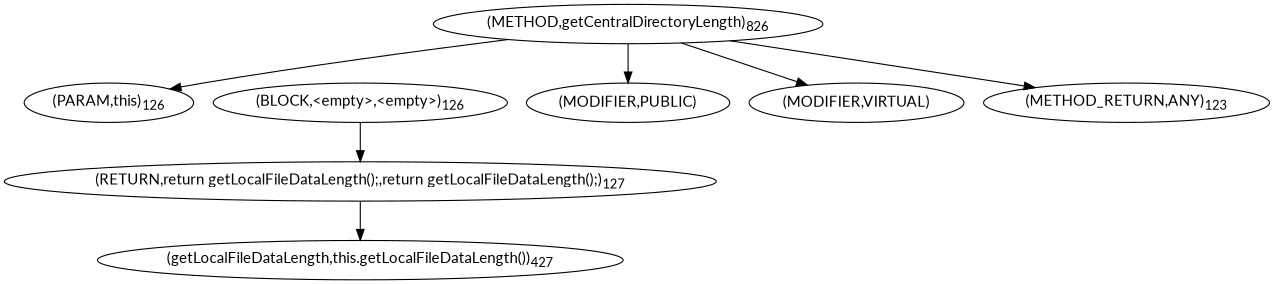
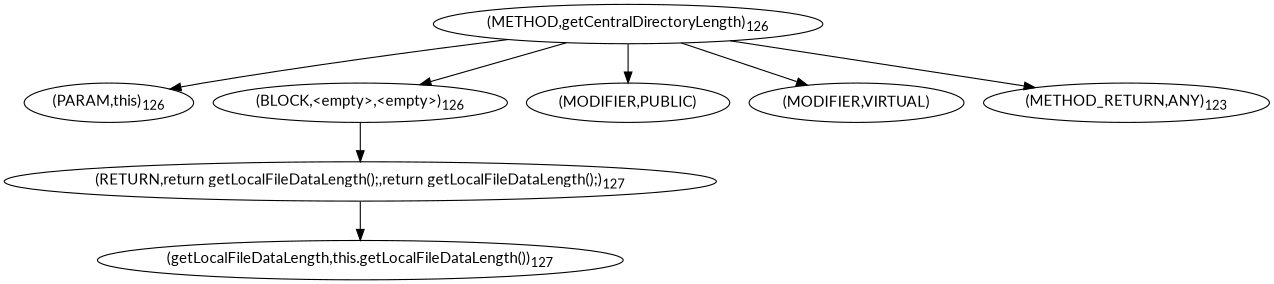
(758, 22) -> (758, 22)
none -> (499, 62)
(542, 259) -> (542, 259)
